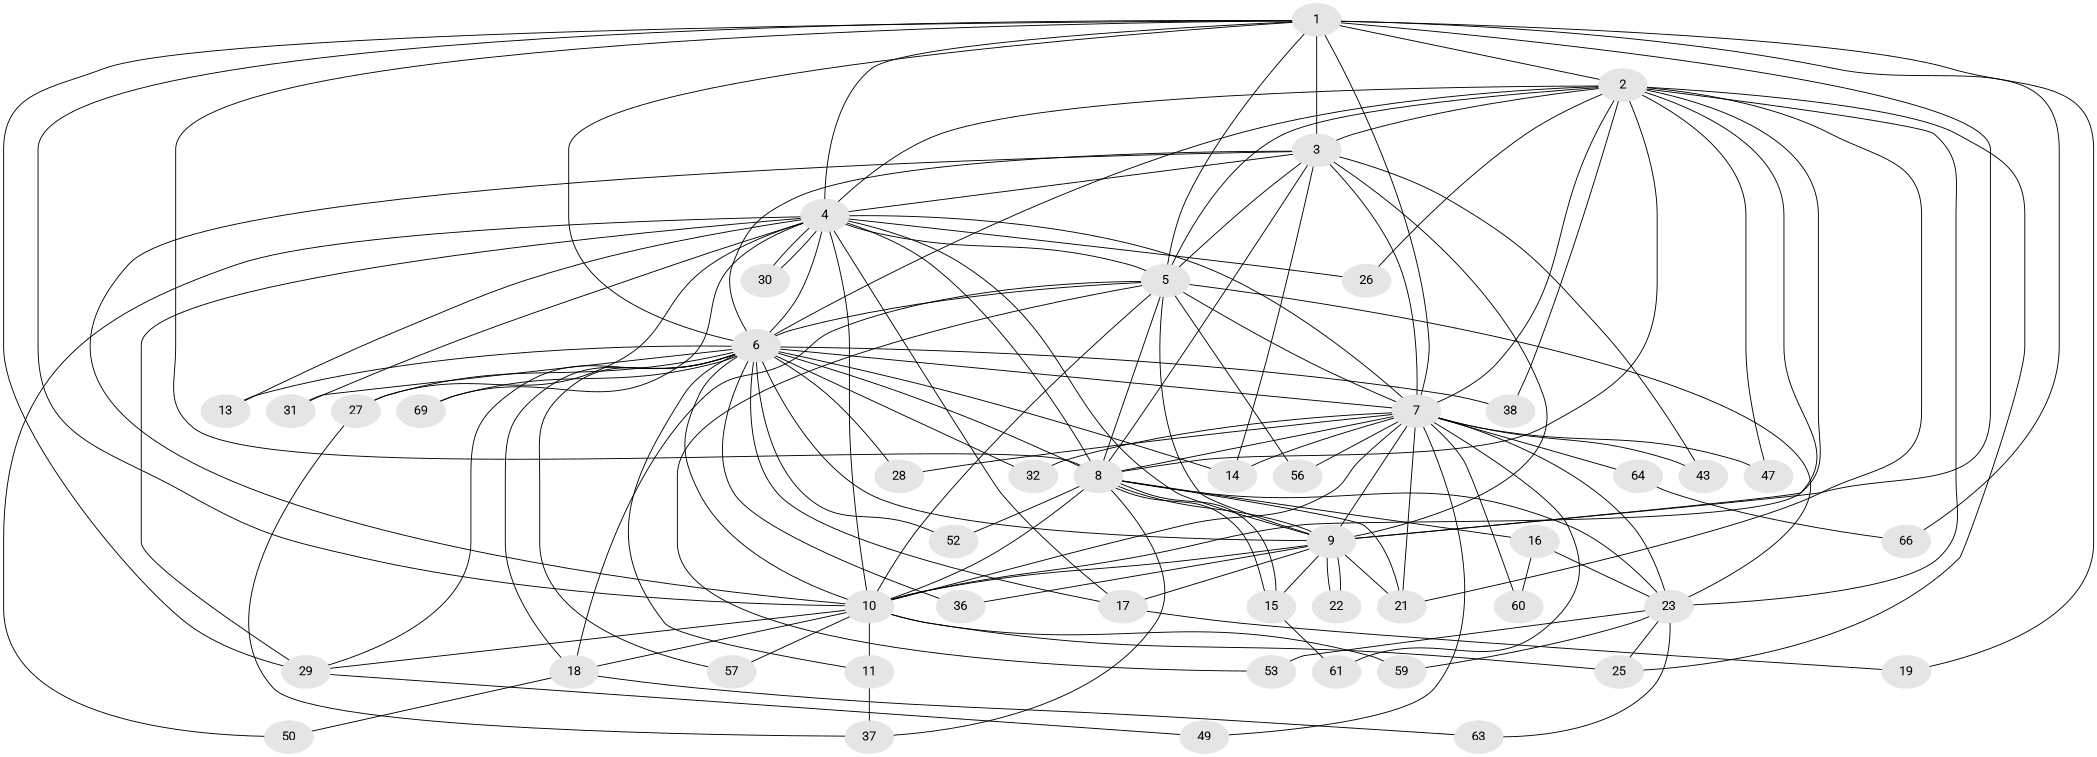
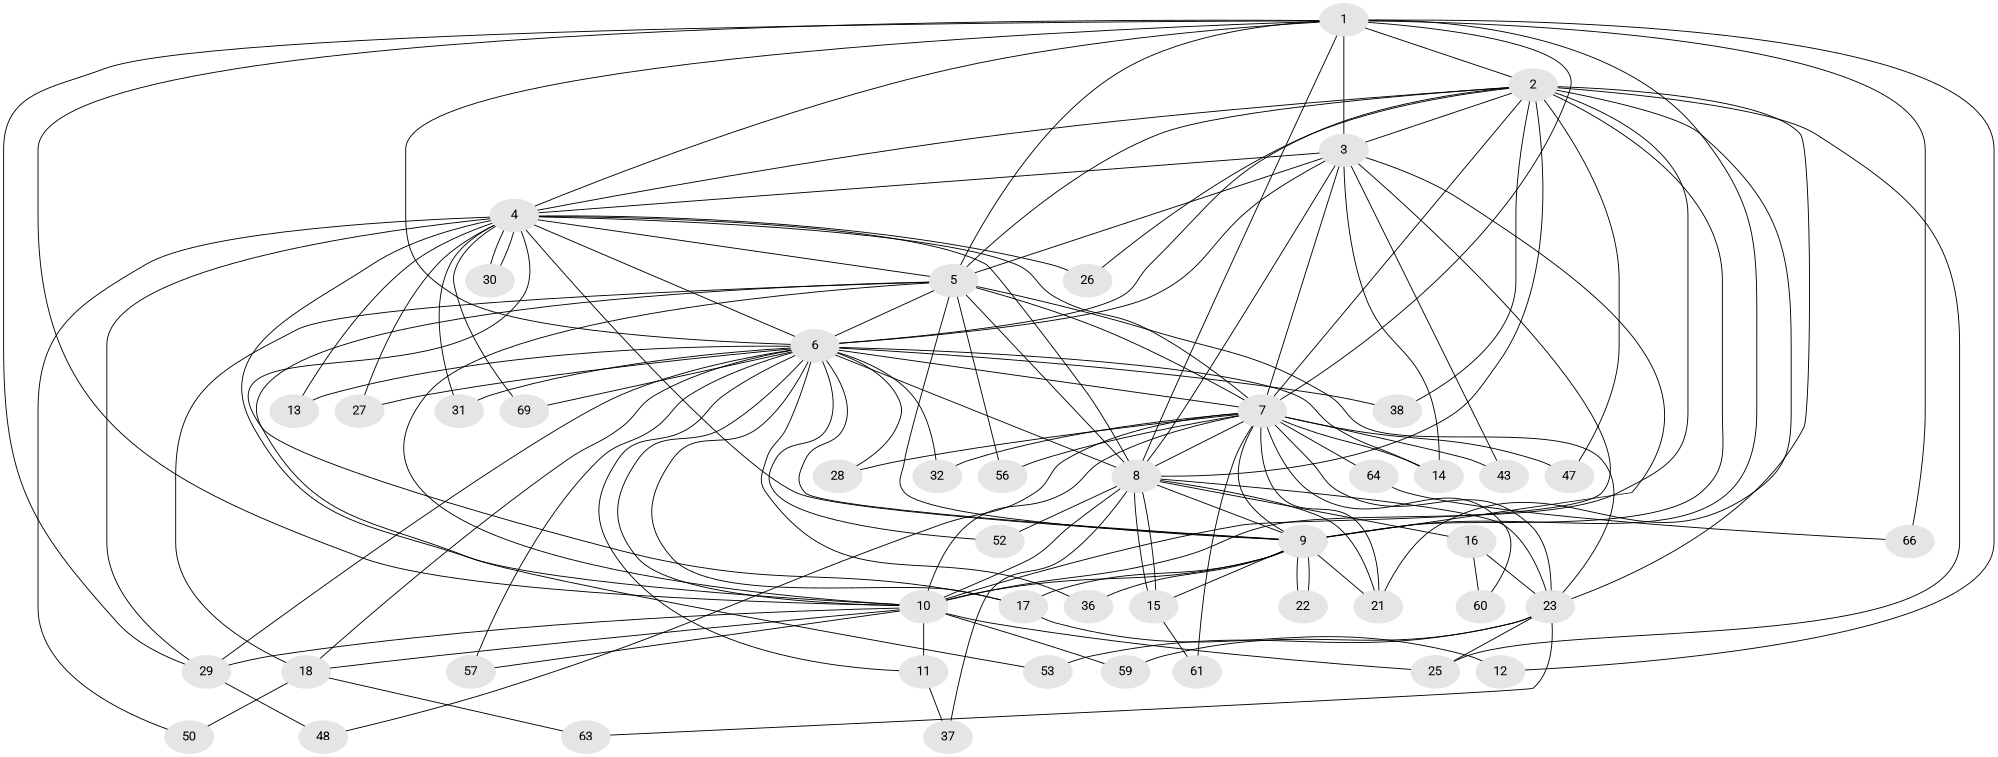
(1906, 672) -> (1501, 672)
(410, 718) -> none
(1204, 737) -> (323, 737)
